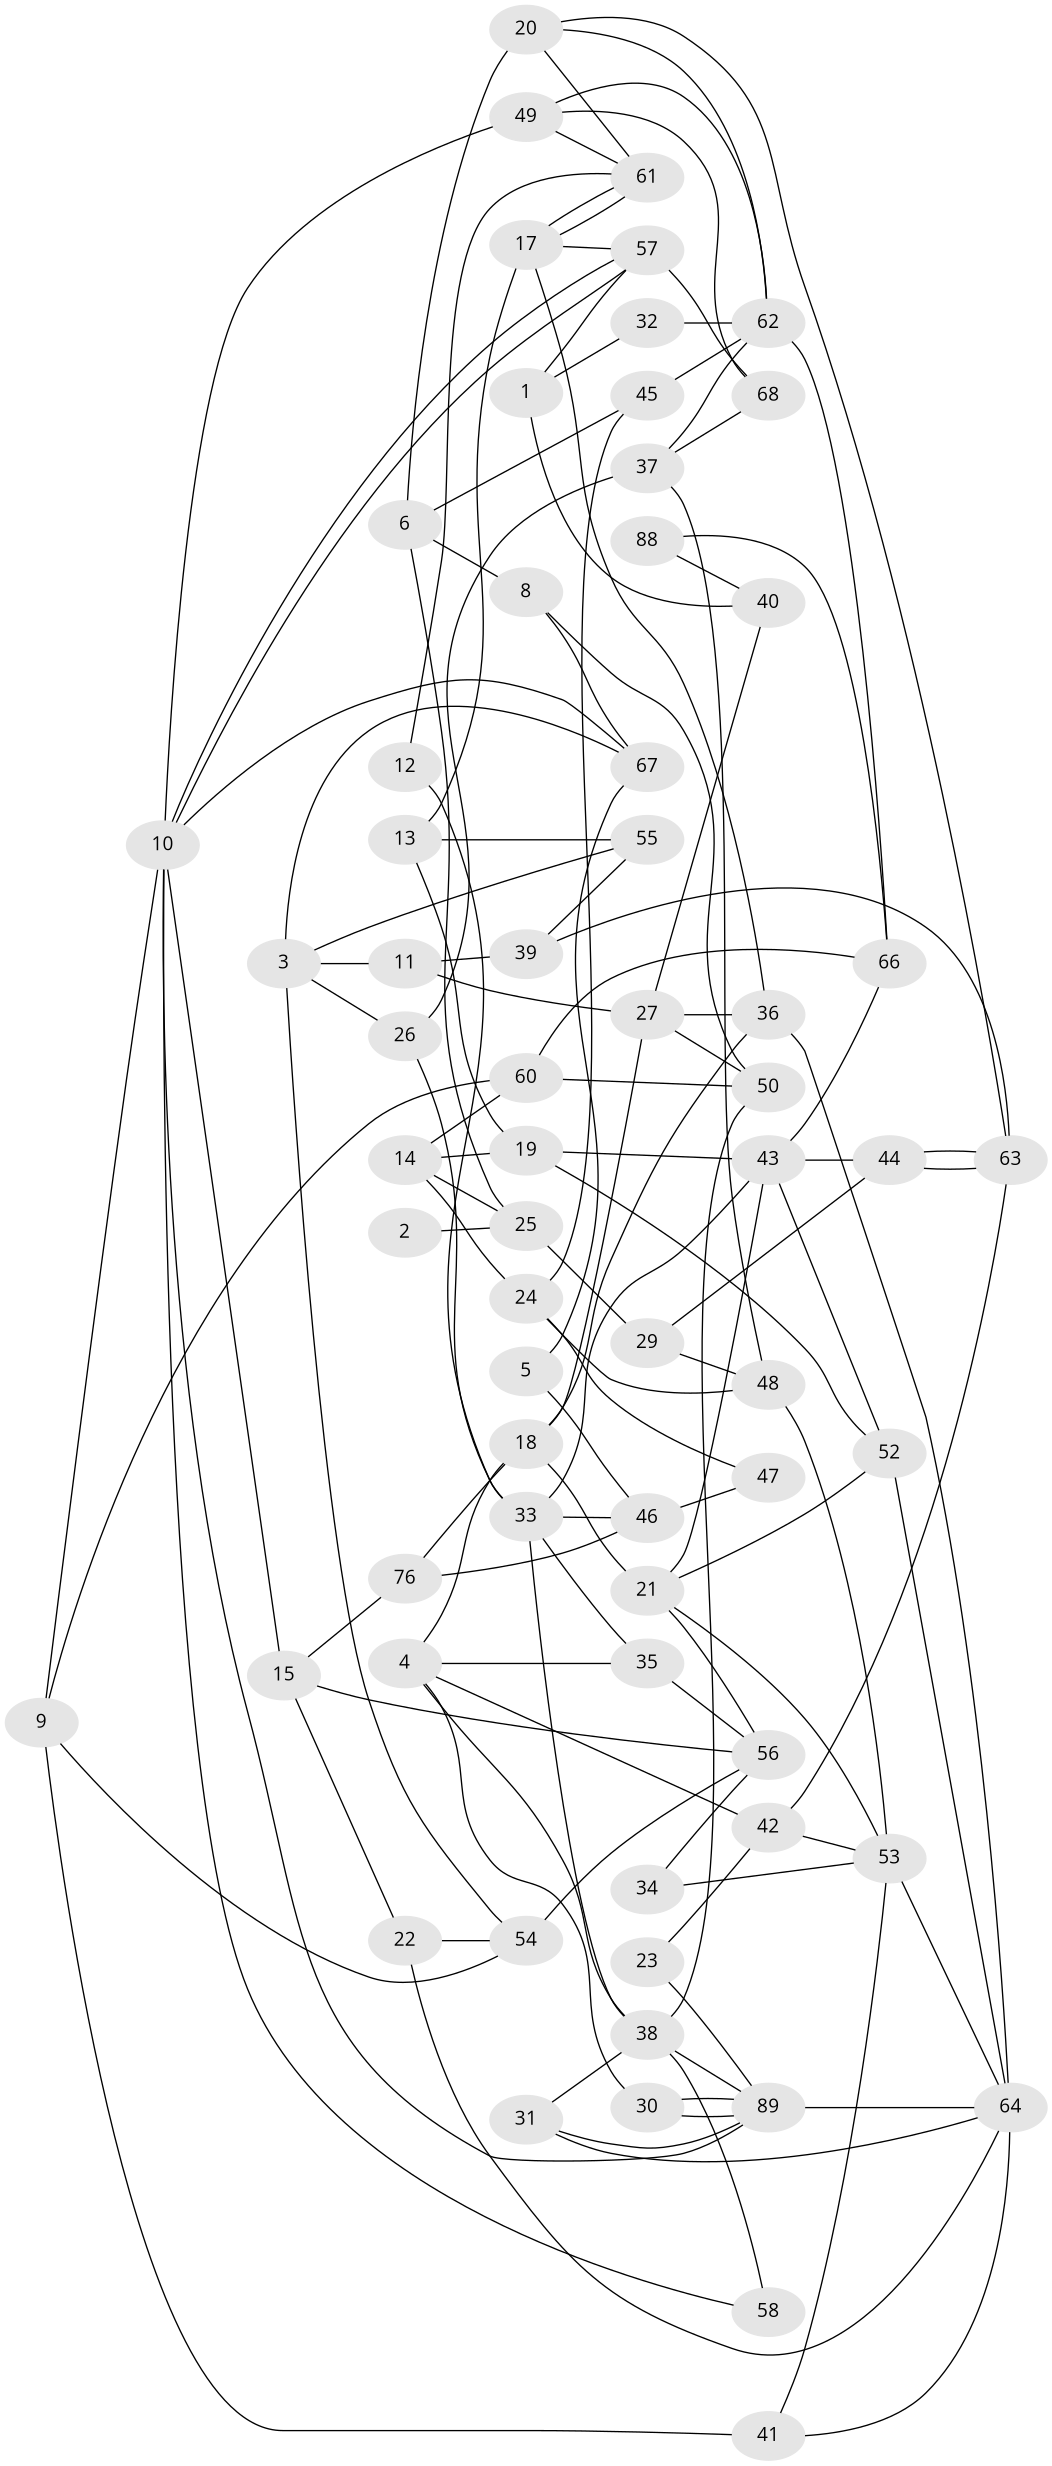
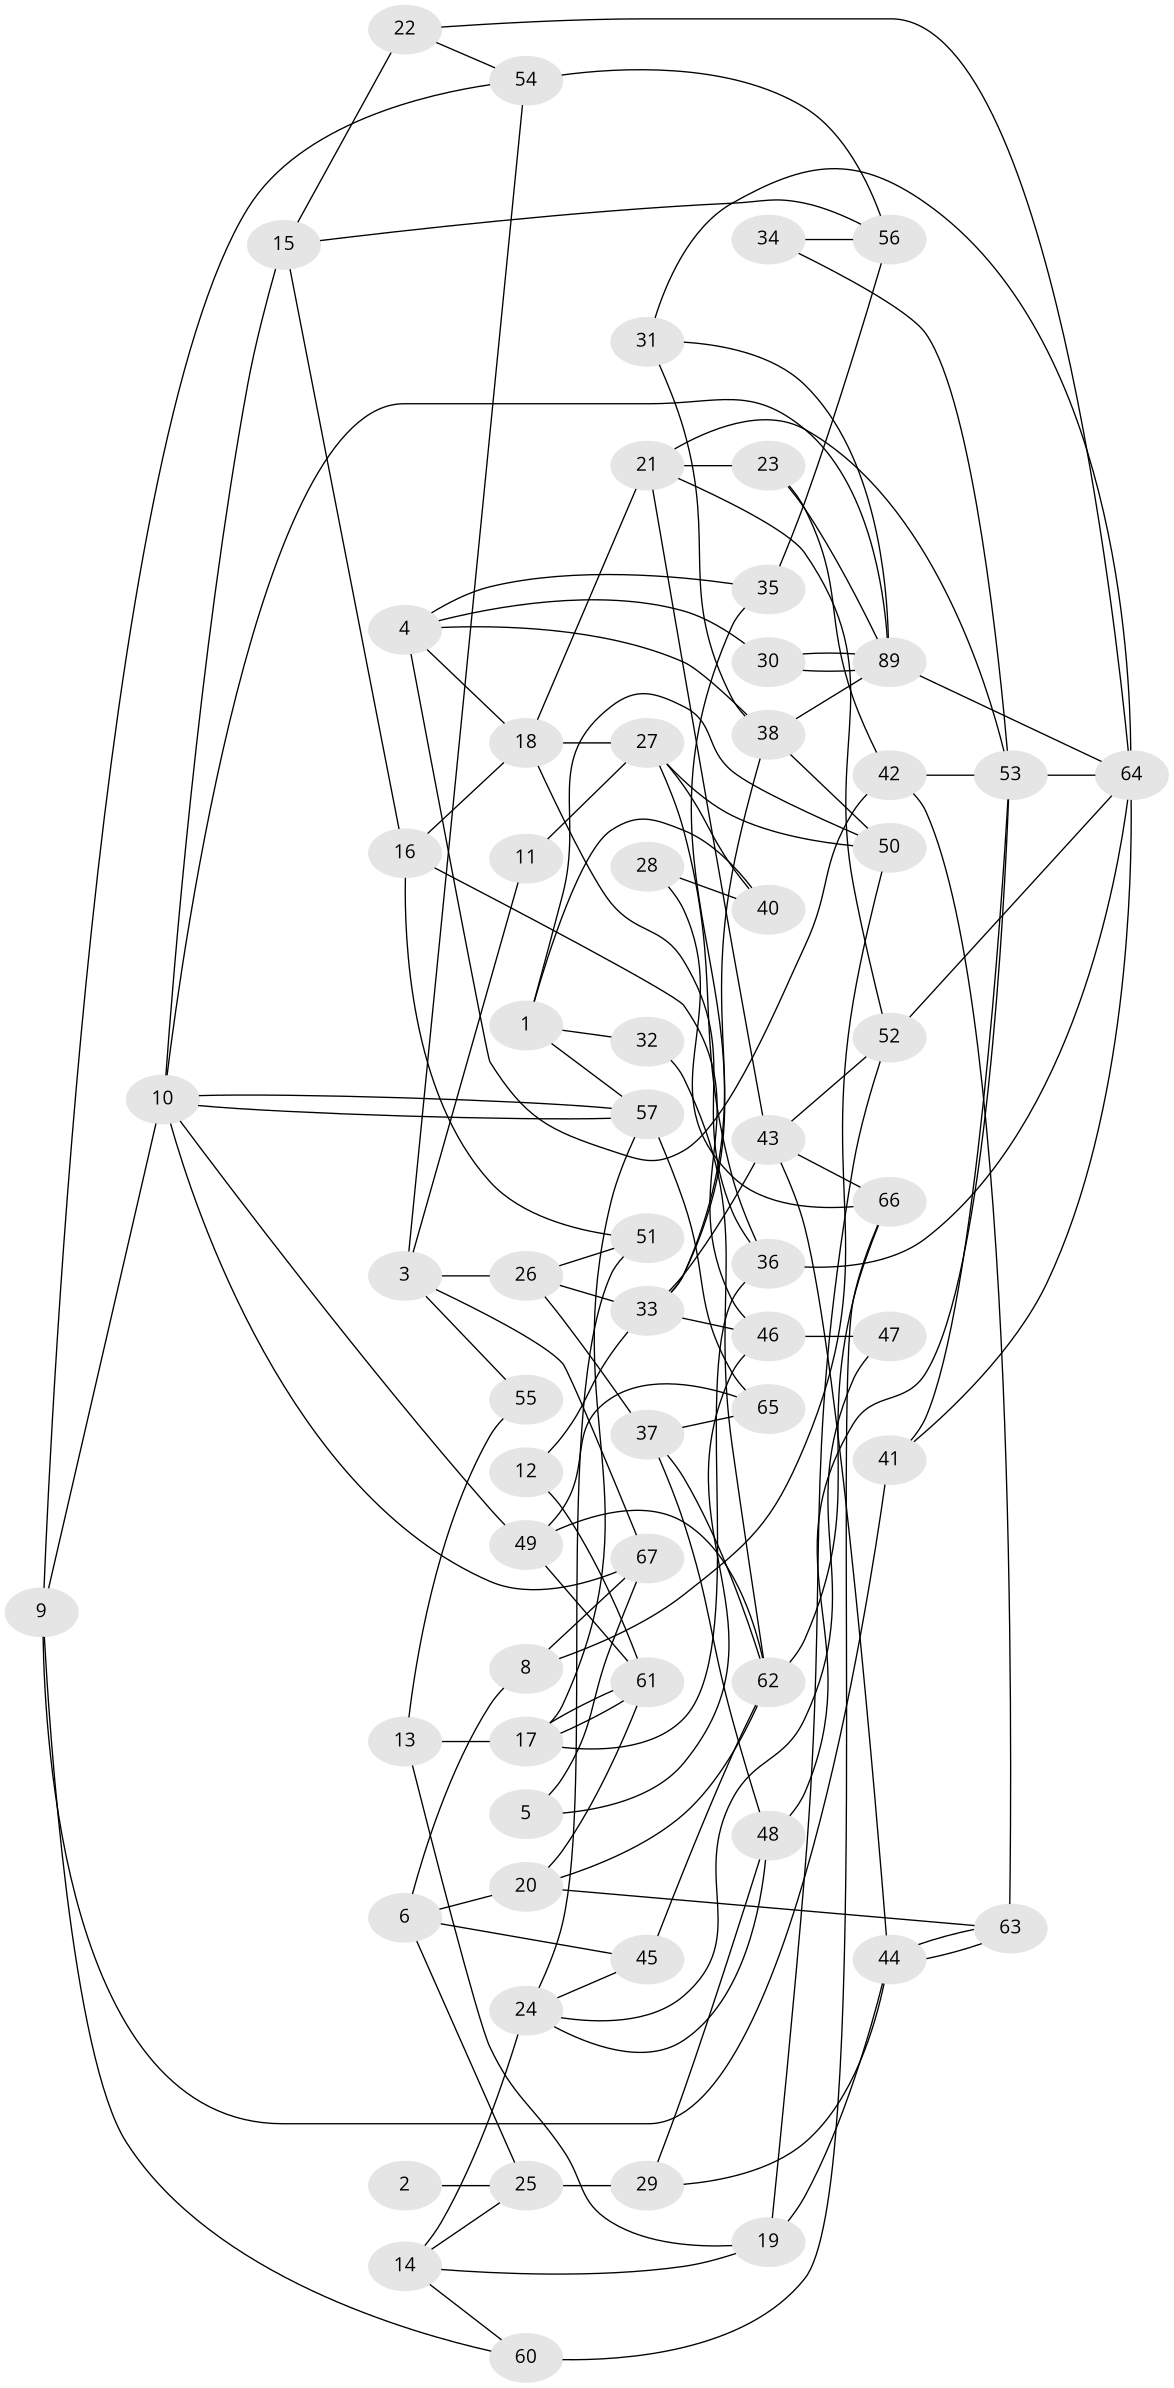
(768, 396) -> (768, 1409)
(647, 541) -> (647, 867)
(526, 954) -> none
(647, 1083) -> (607, 710)
(647, 1155) -> (823, 2160)
none -> (647, 1238)
(405, 1579) -> (405, 853)
(721, 1679) -> (708, 466)
(768, 2312) -> none
